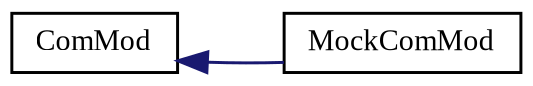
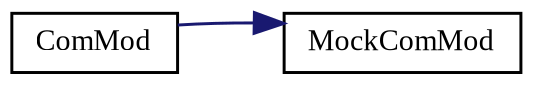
(246, 63) -> (216, 23)
